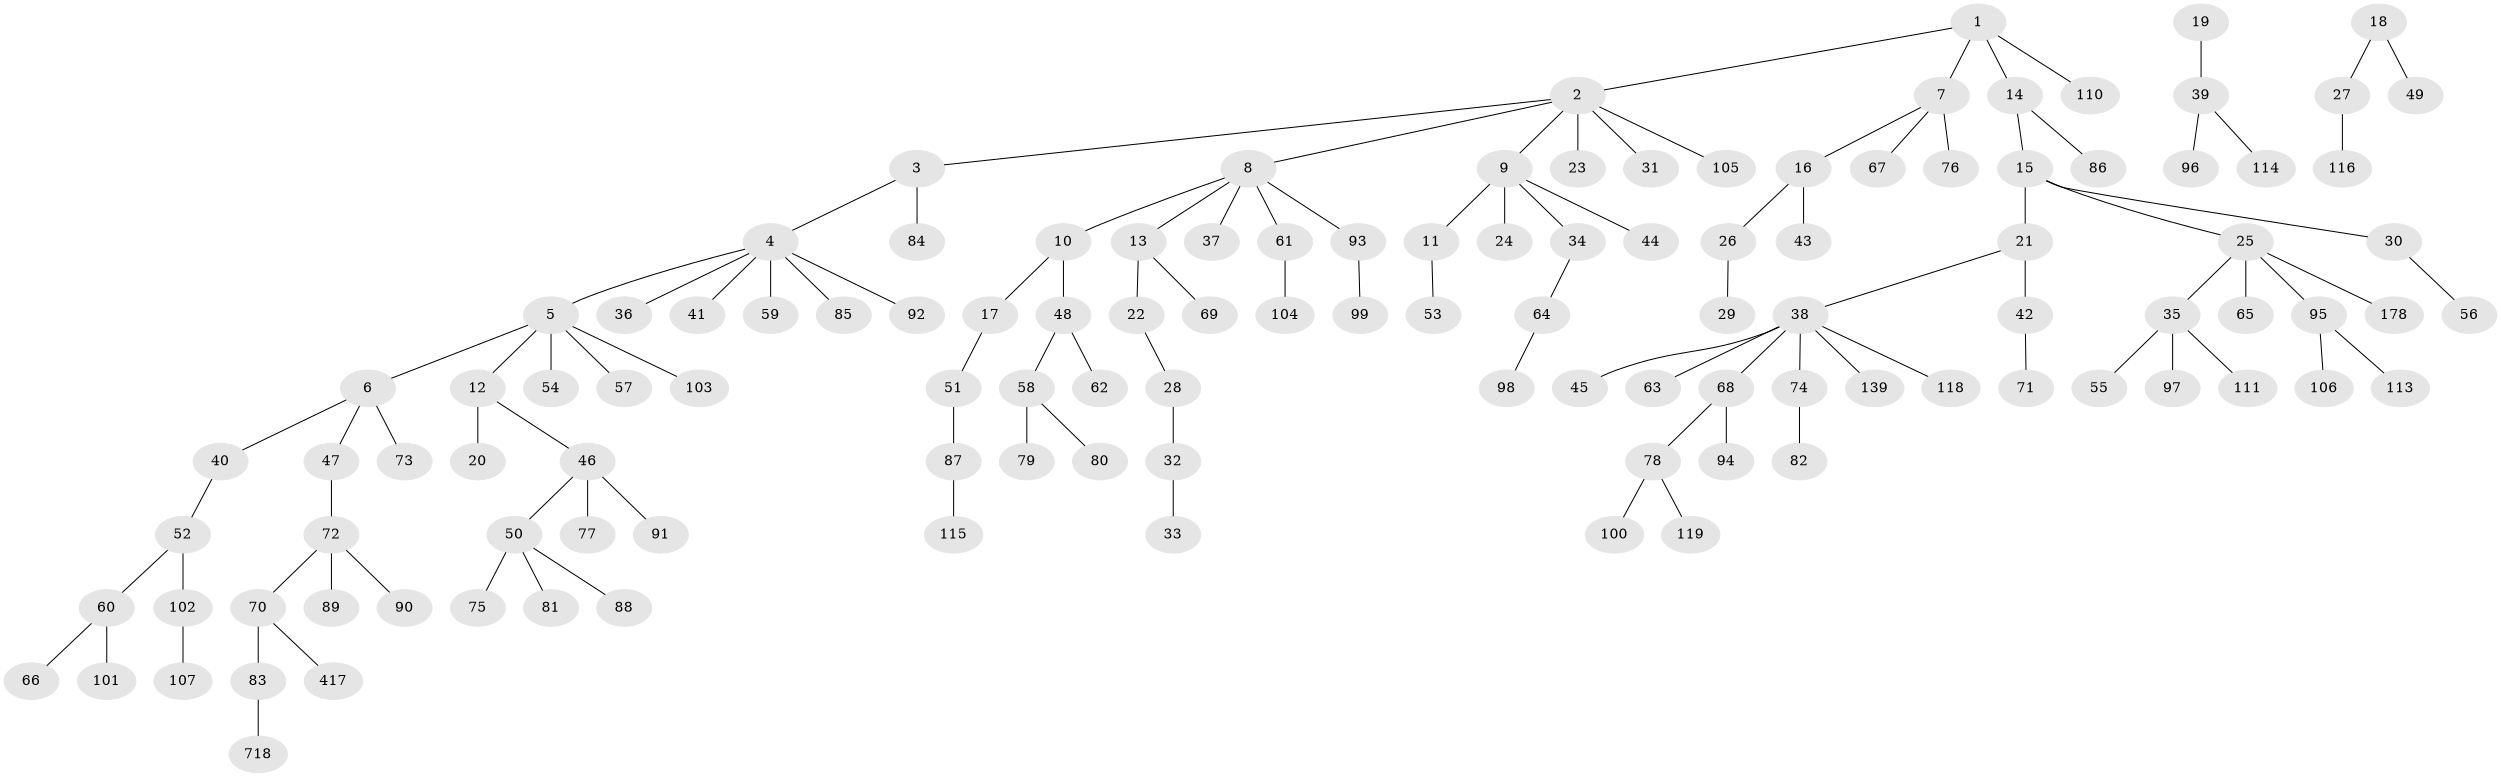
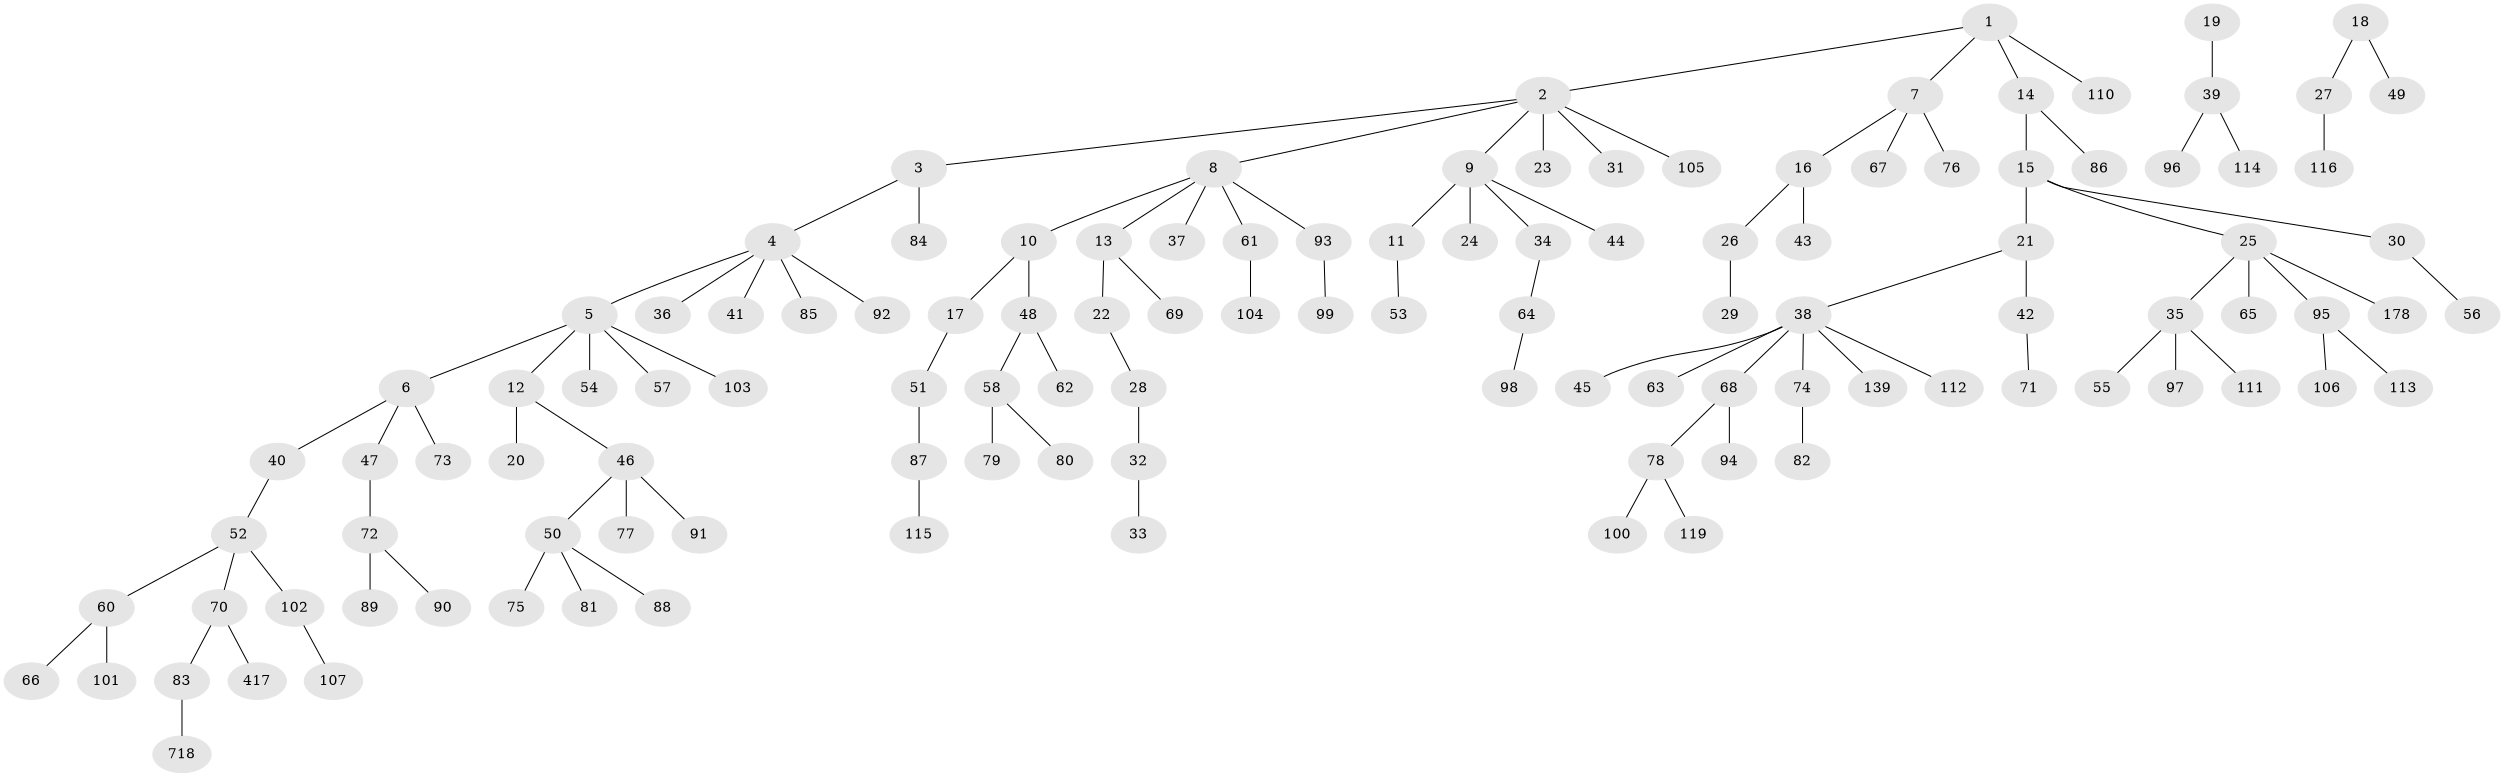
(771, 315) -> none
(1951, 388) -> (1954, 388)
(295, 571) -> (229, 571)
